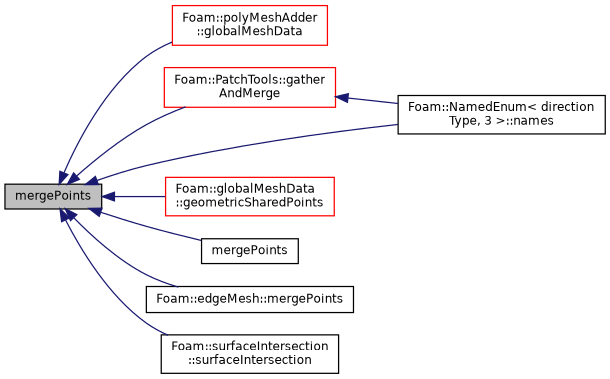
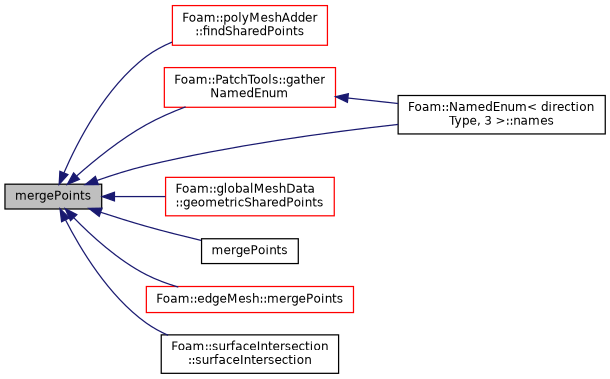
(250, 25) -> (250, 25)
(250, 87) -> (250, 87)
(250, 300) -> (250, 300)
